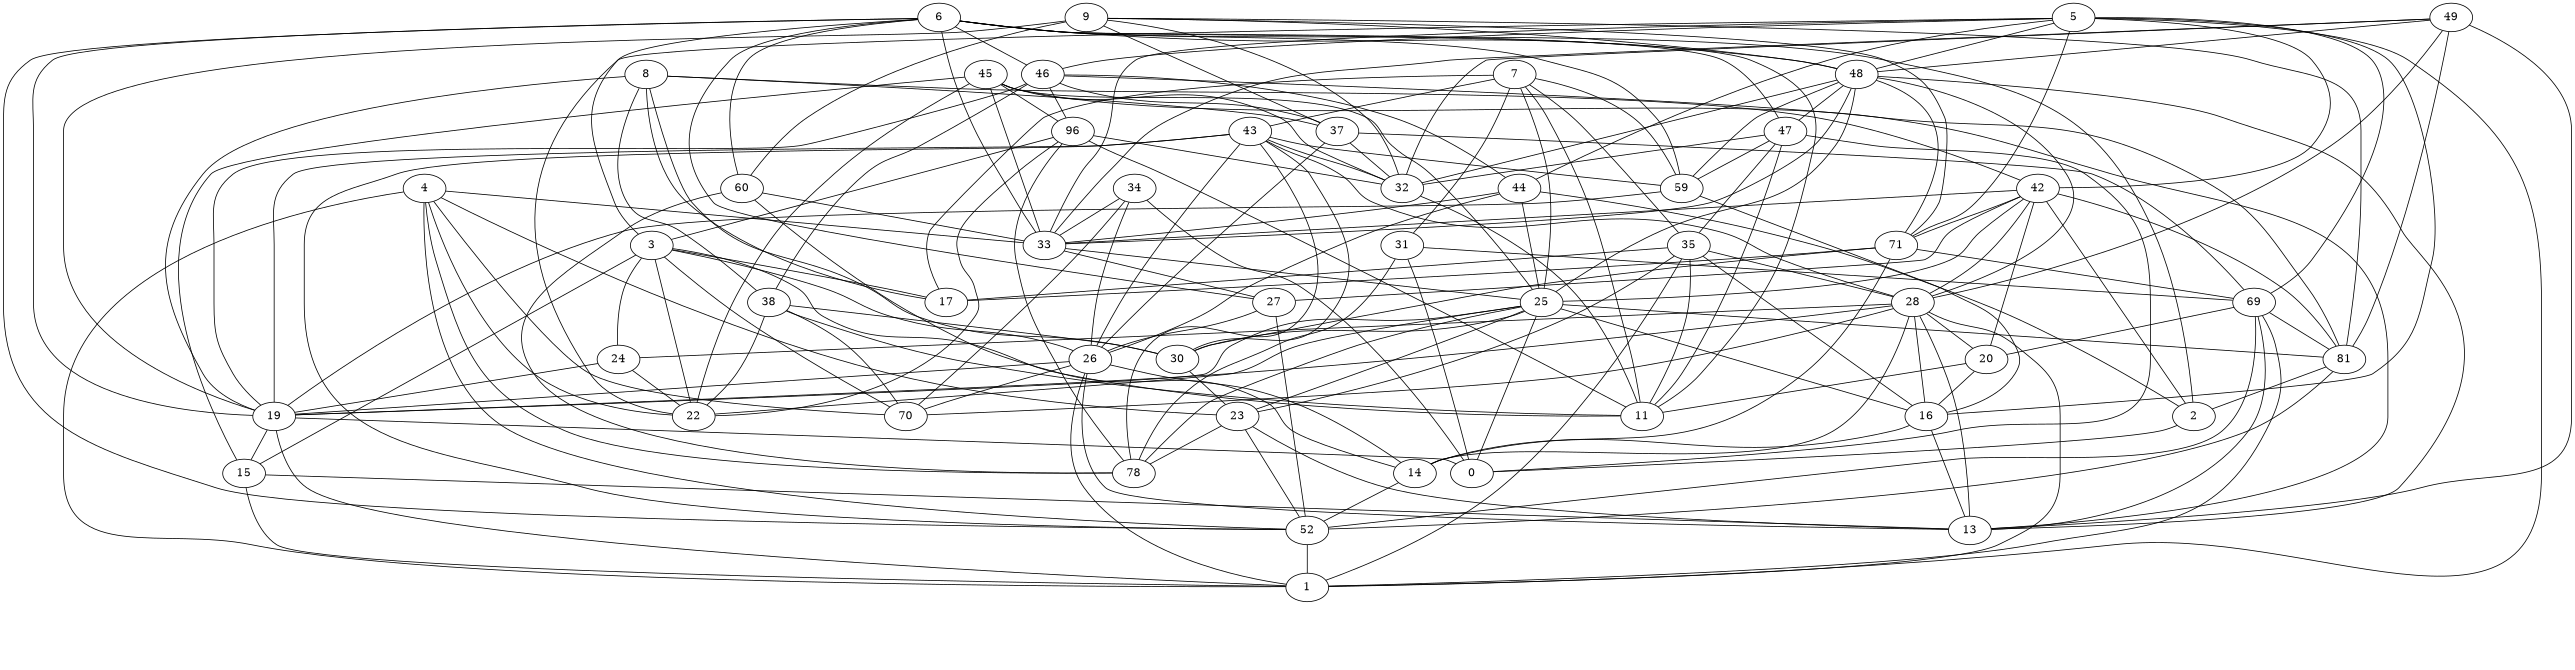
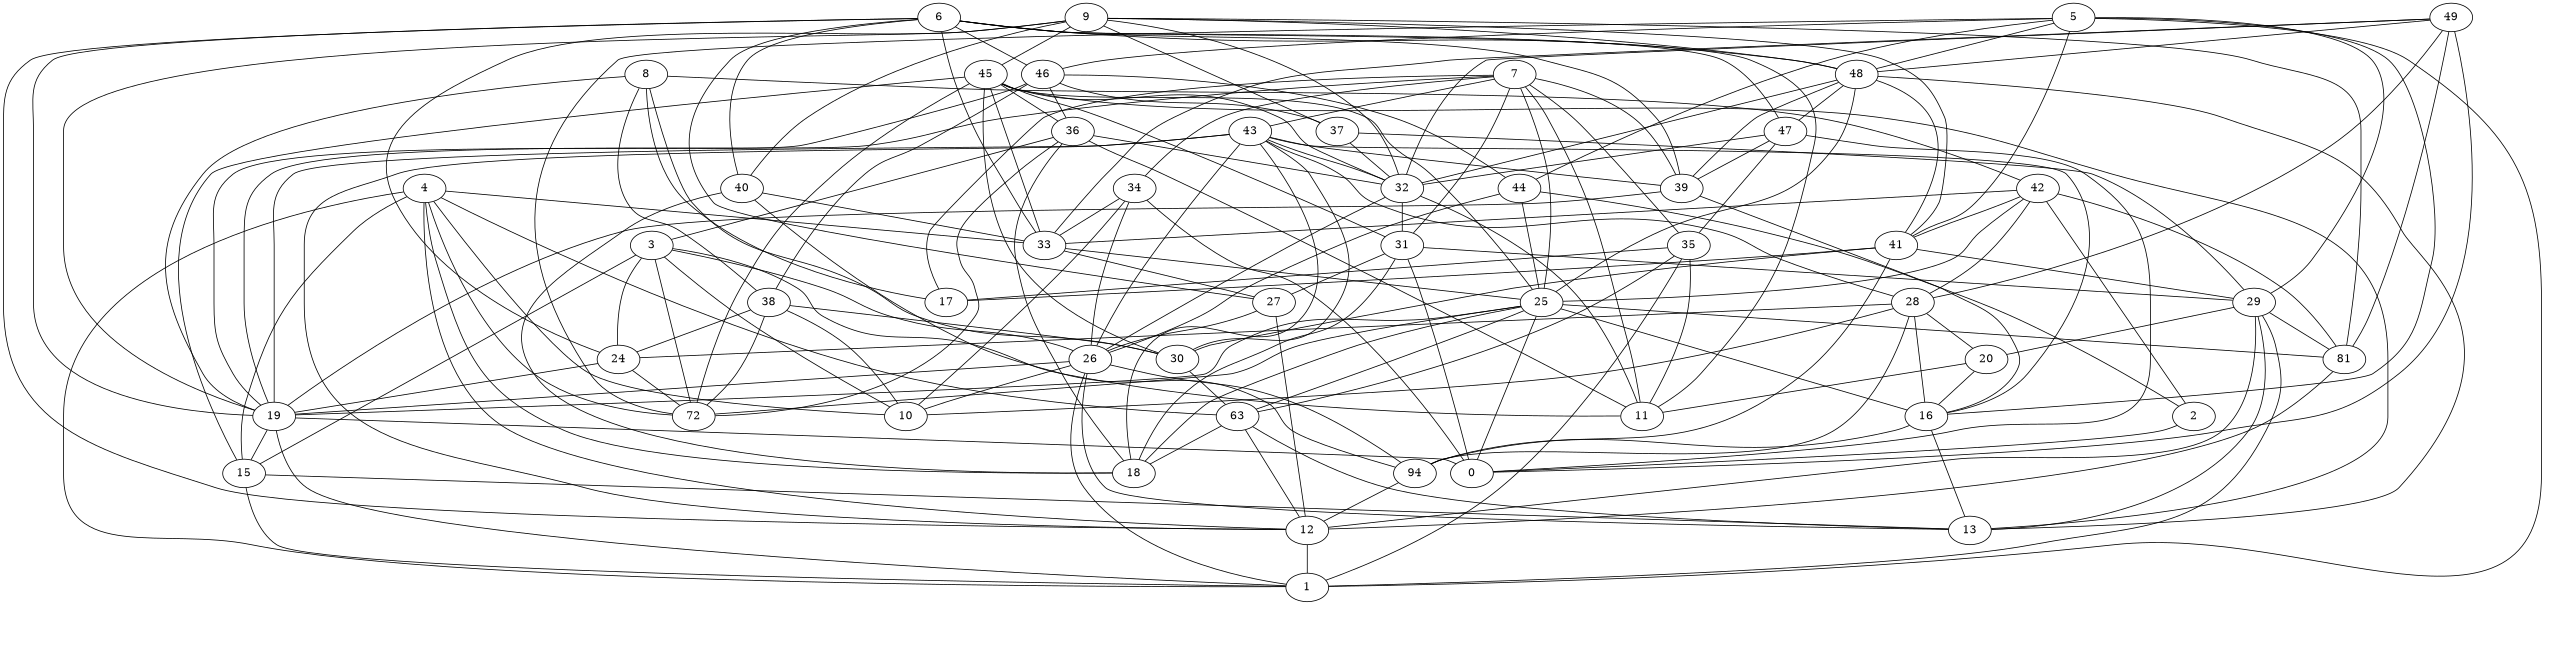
(1496, 32) -> none
(1679, 41) -> none
(658, 46) -> none
none -> (1036, 46)
none -> (529, 53)
none -> (1373, 88)
(994, 93) -> none
(2327, 120) -> none
(1952, 123) -> none
(1073, 131) -> (1073, 131)
none -> (1215, 162)
(2068, 178) -> none
(742, 188) -> (742, 188)
(1682, 188) -> (1682, 188)
none -> (1402, 217)
(1282, 220) -> none
(1482, 224) -> none
(1211, 243) -> (1237, 275)
(1896, 245) -> (1896, 245)
(800, 272) -> none
(2012, 274) -> none
(1819, 278) -> none
(1650, 279) -> (1361, 264)
(1728, 288) -> none
(2254, 302) -> (2254, 302)
none -> (287, 305)
(1443, 328) -> (1026, 272)
(1813, 335) -> (2071, 179)
(1255, 372) -> (909, 139)
(2286, 382) -> none
(1199, 394) -> (694, 331)
(1955, 403) -> none
(694, 416) -> (694, 416)
(906, 416) -> (906, 416)
(1238, 416) -> (1238, 416)
(1134, 473) -> (1134, 473)
(1415, 473) -> (1415, 473)
(2517, 474) -> (2134, 442)
(1307, 530) -> (1307, 530)
(2009, 540) -> none
